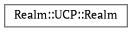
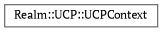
(66, 16) -> (81, 16)
